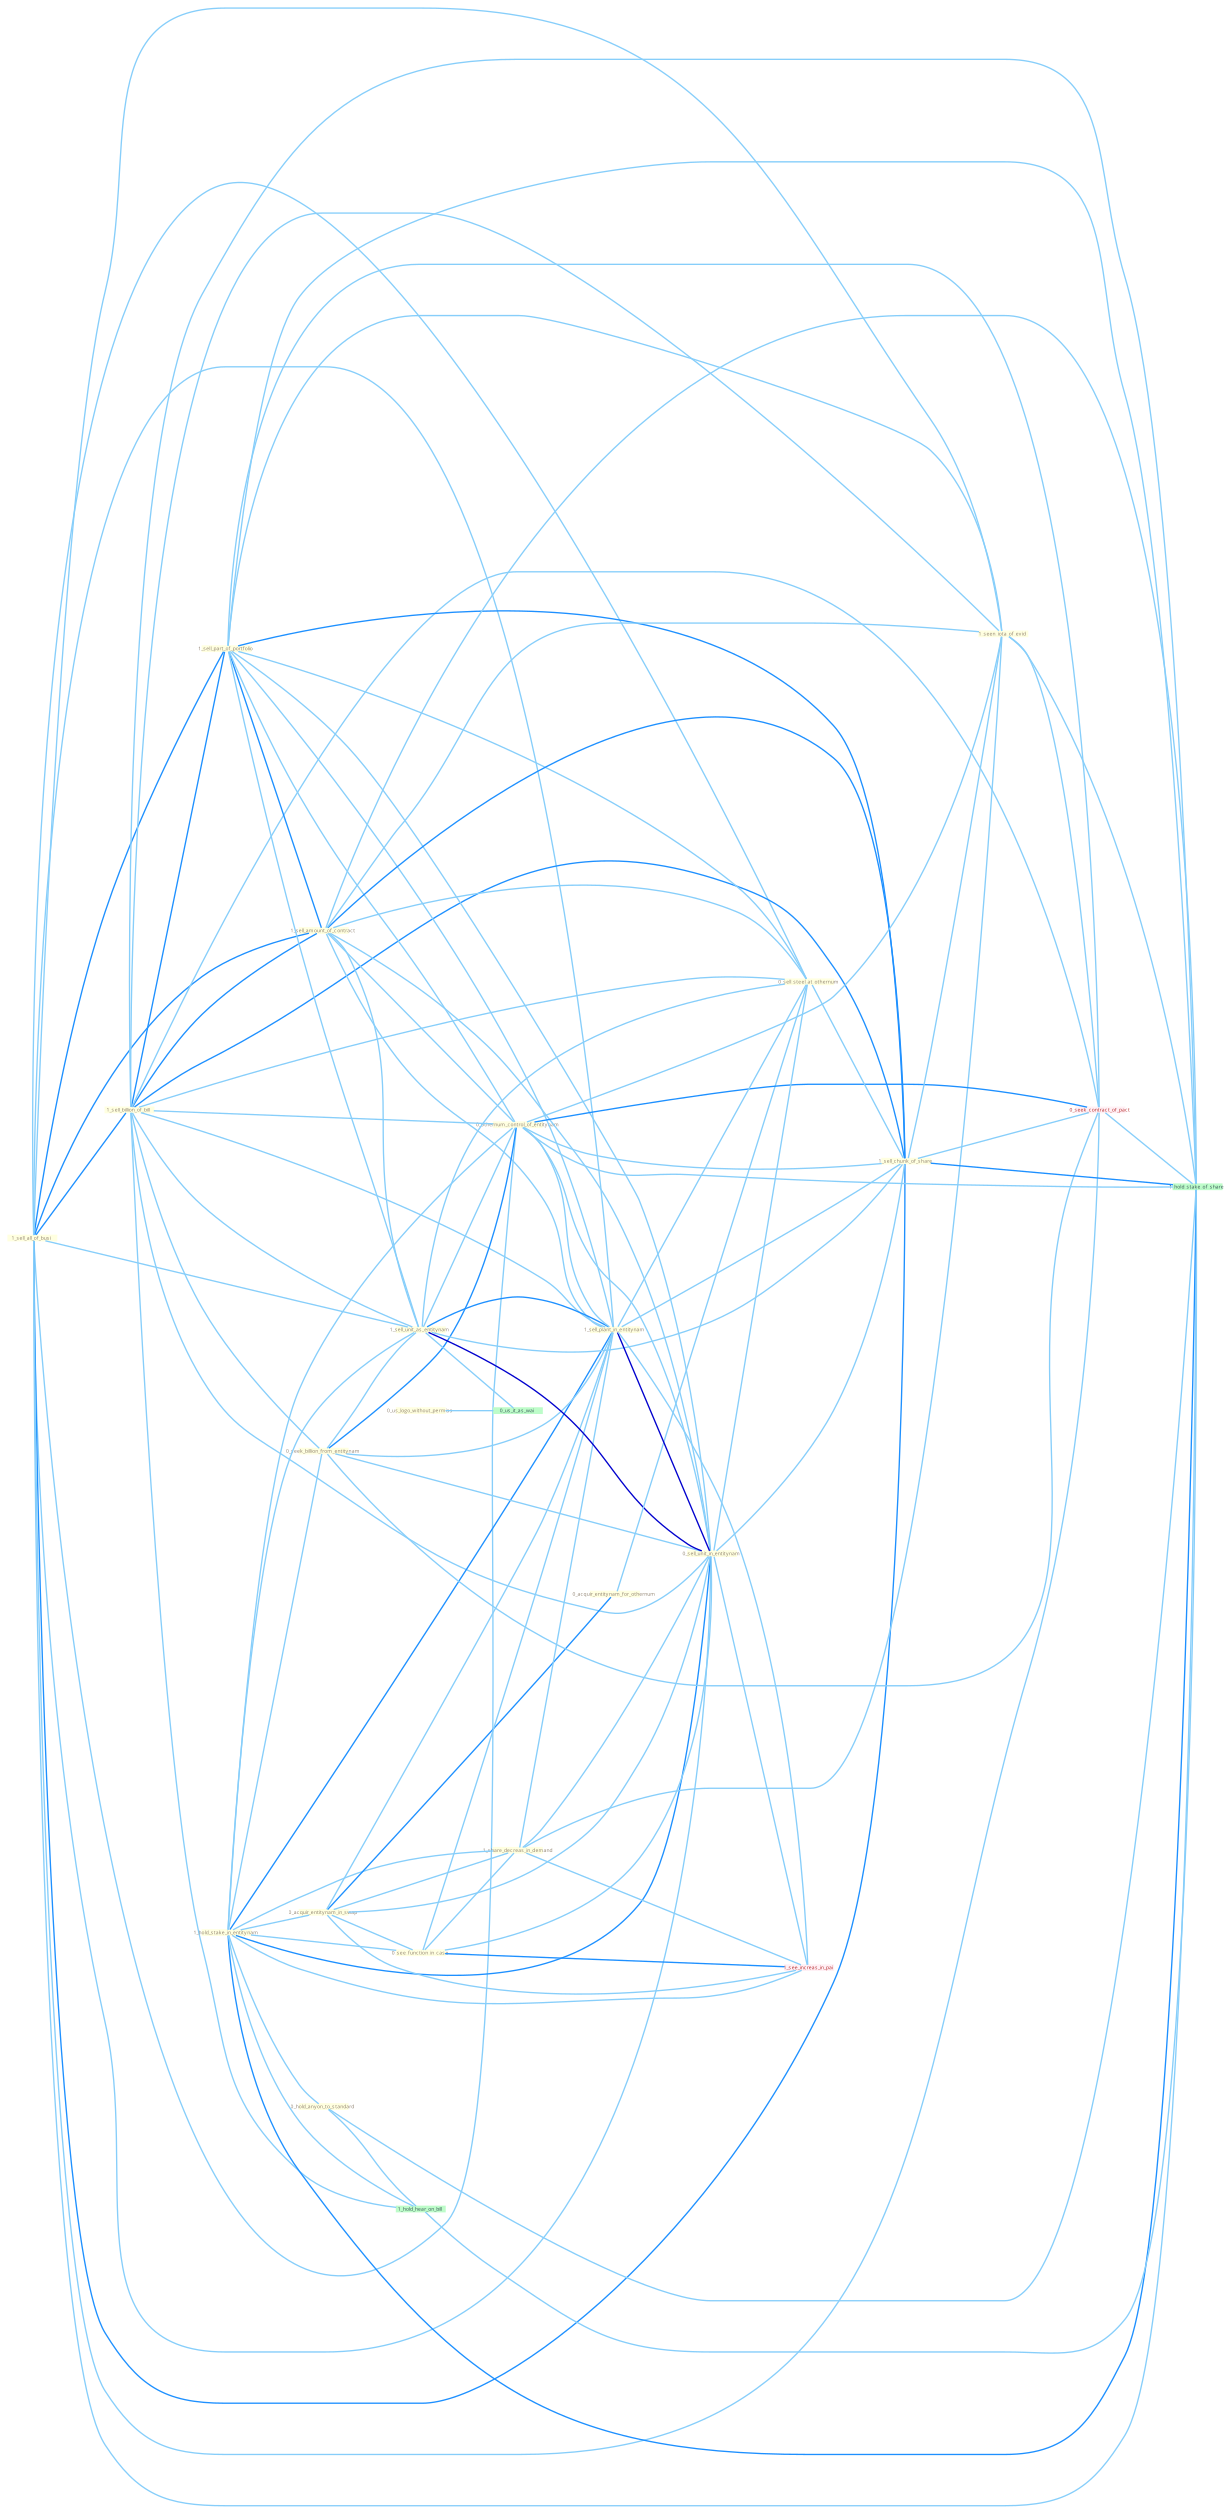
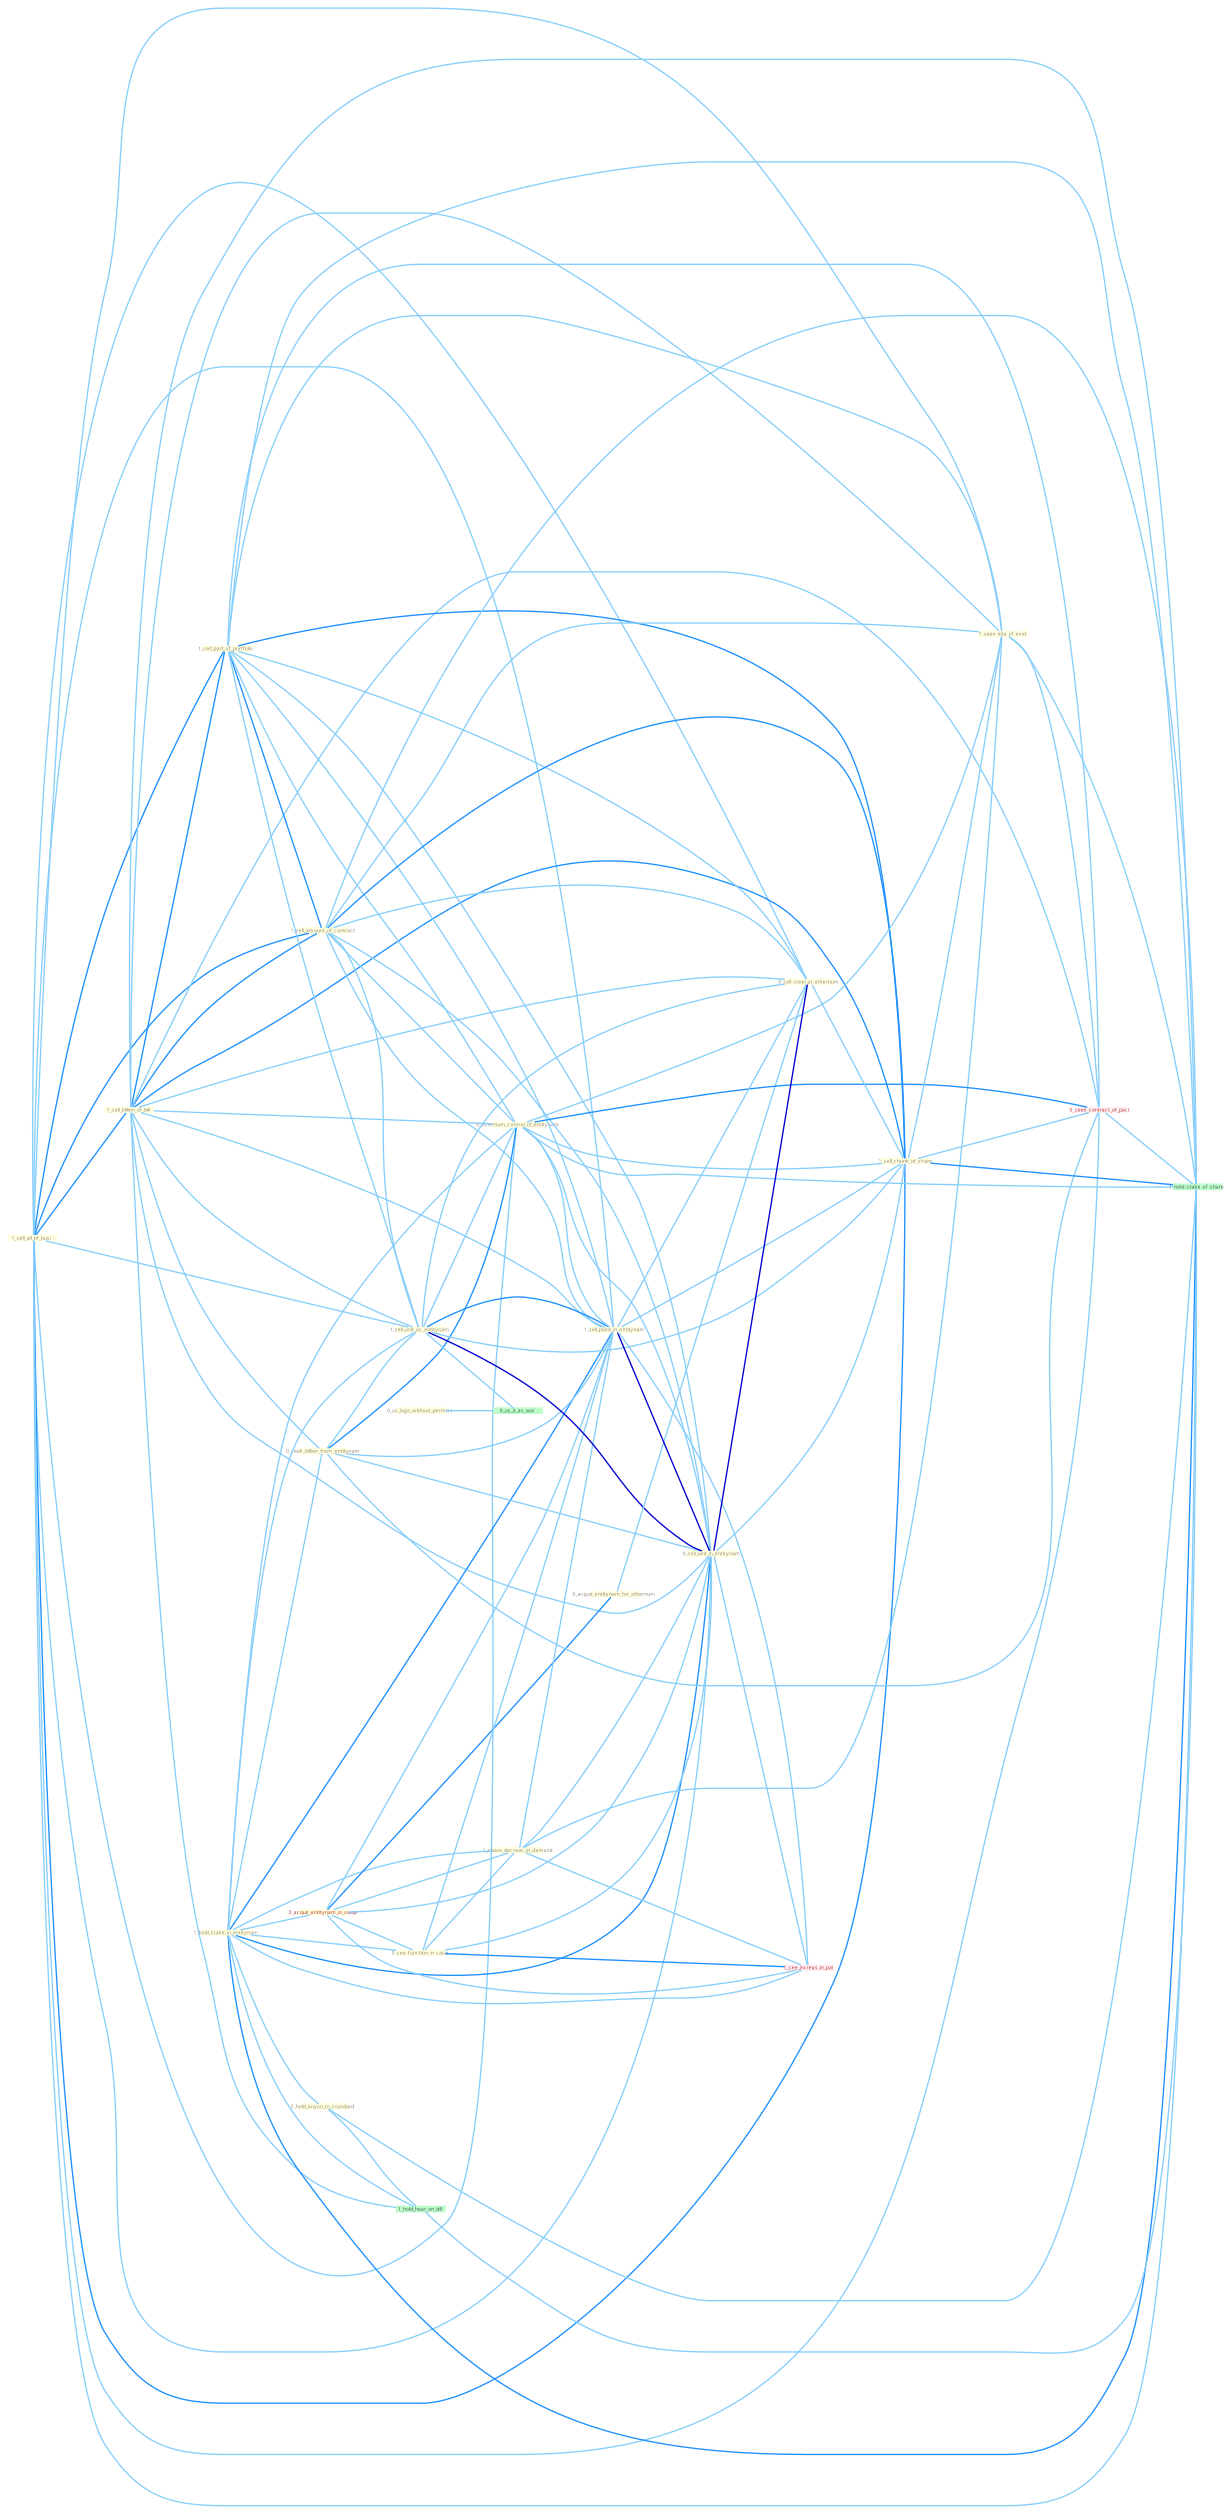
(761, 1268) -> (761, 1268)
(324, 1912) -> (324, 1912)
